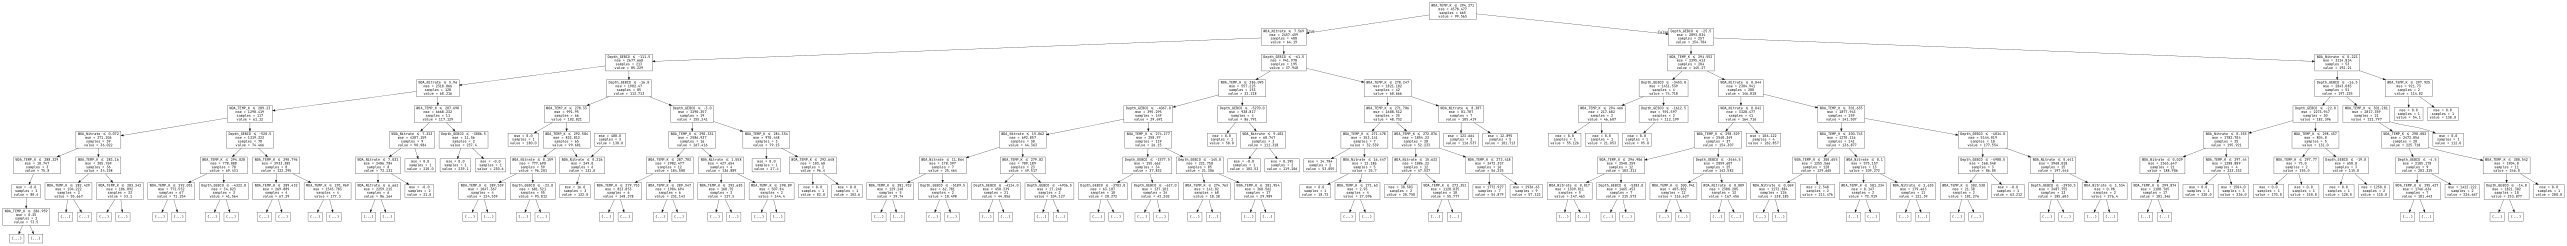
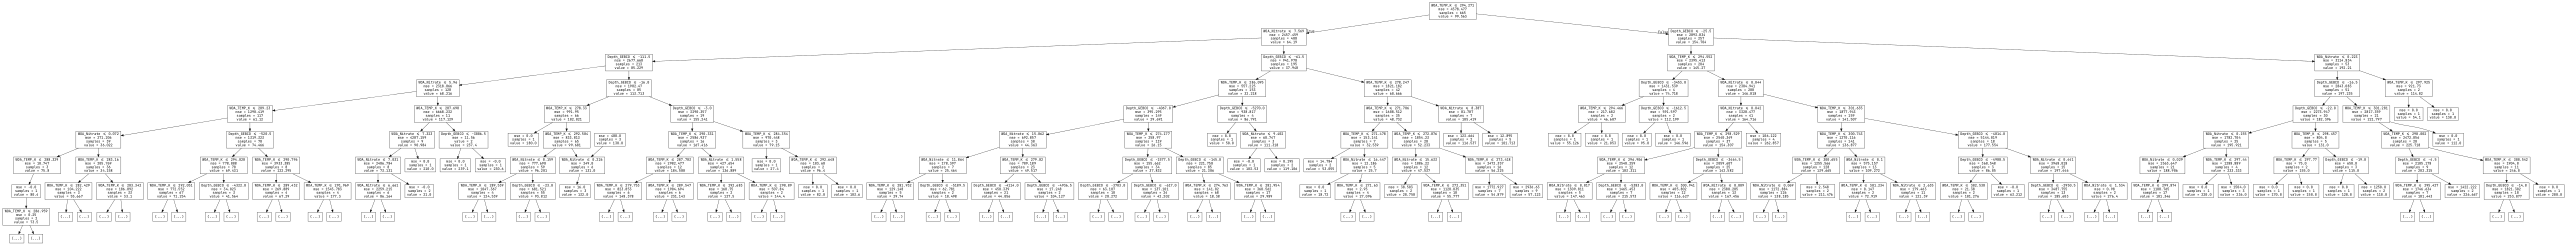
(464, 140) -> (464, 140)
none -> (1673, 140)
